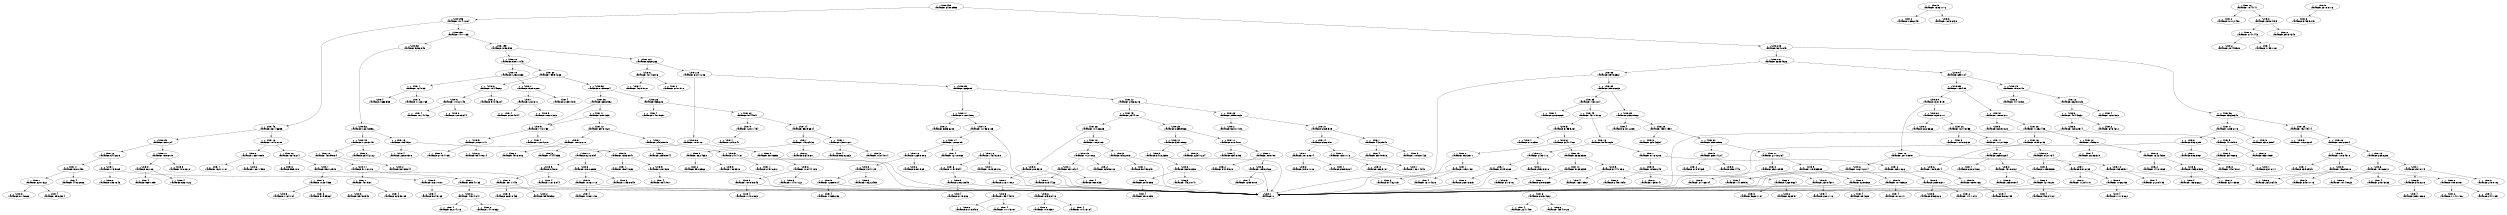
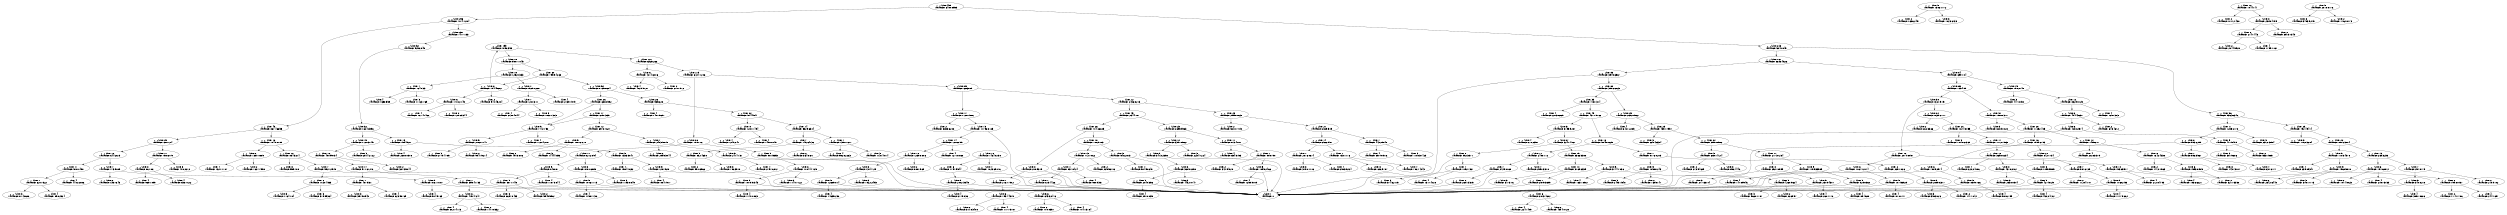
none -> (2341, 20)
(479, 40) -> (491, 67)
none -> (766, 141)
